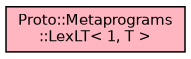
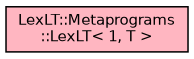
(96, 29) -> (97, 29)
